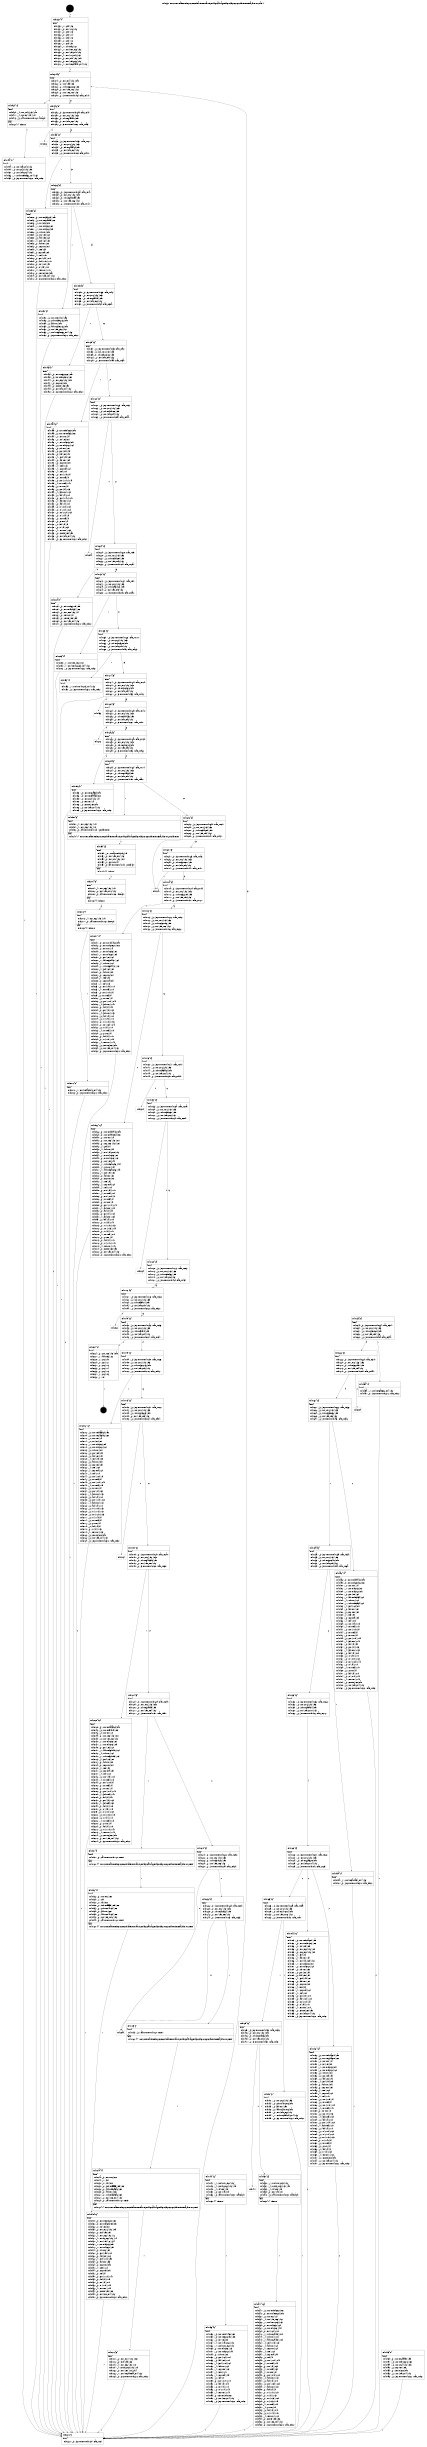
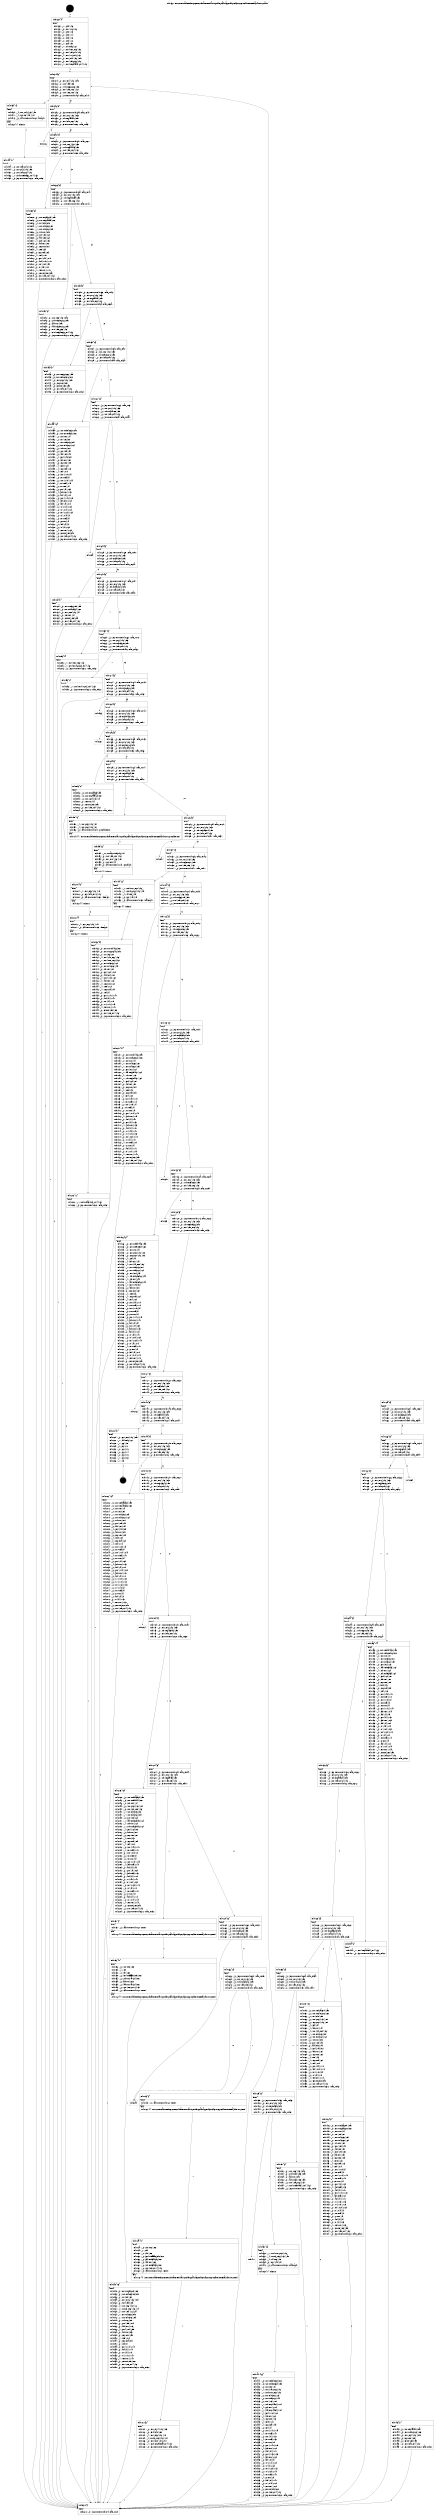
(162, 879) -> (162, 876)
(380, 1389) -> none
